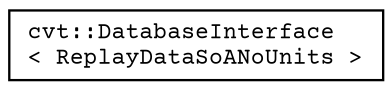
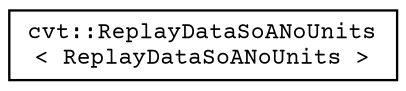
(196, 45) -> (203, 45)
